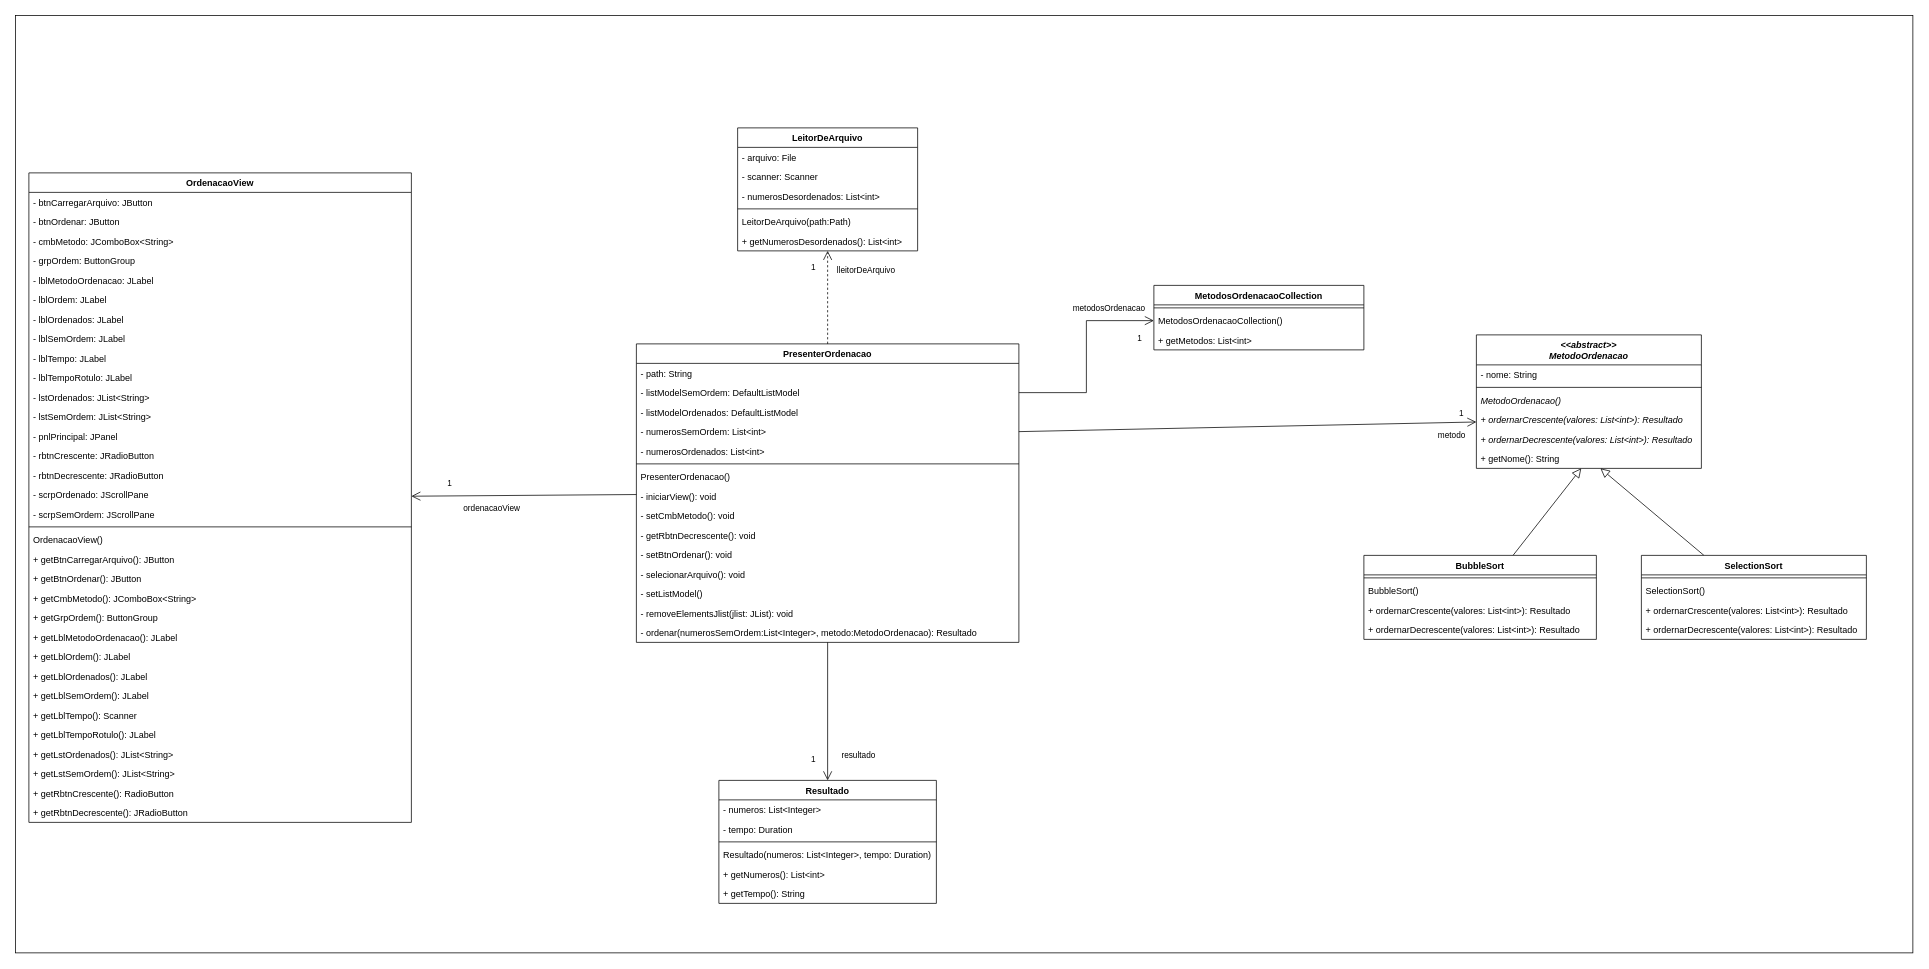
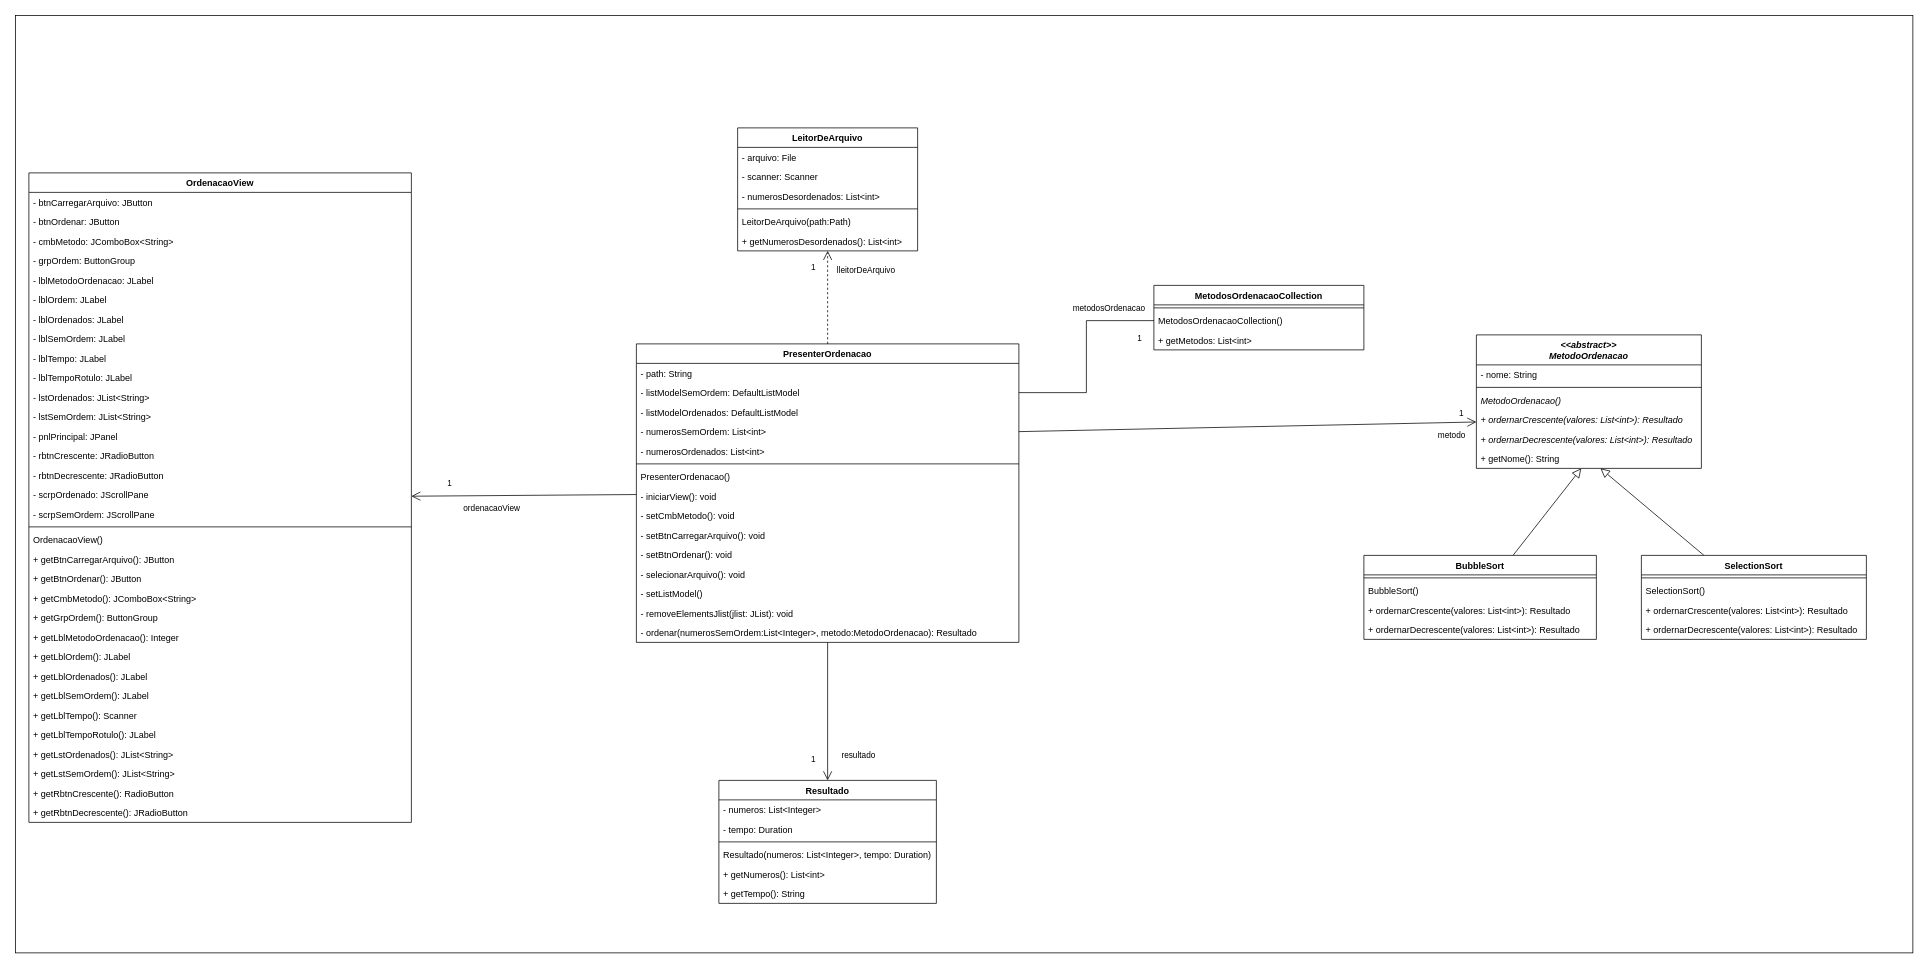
(1147, 321) -> (1147, 321)
(706, 536) -> (713, 536)
(110, 638) -> (114, 638)
